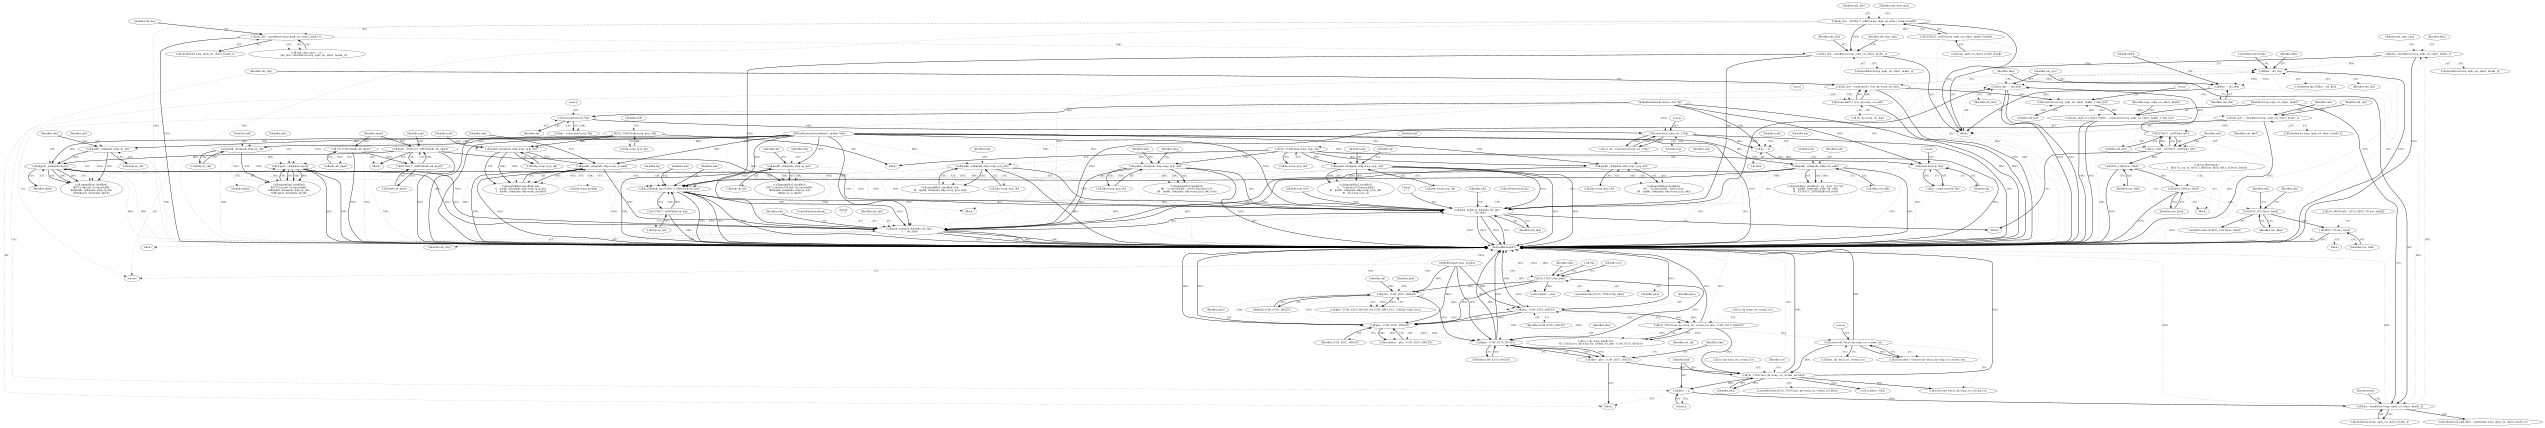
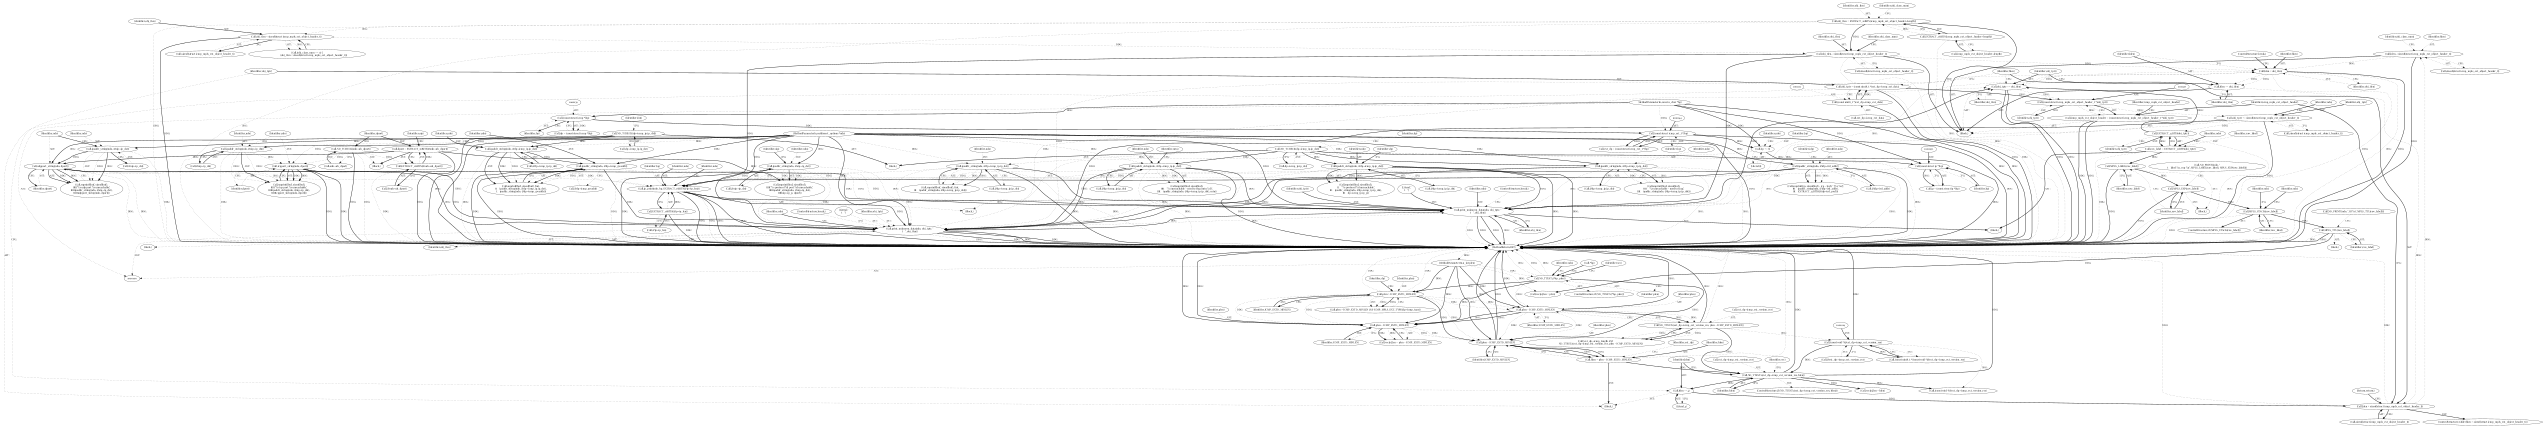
(2138, 81) -> (1967, 44)
(2315, 87) -> none
(1857, 110) -> none
(1149, 116) -> none
(270, 145) -> (375, 234)
(384, 158) -> (384, 158)
(633, 177) -> none
(2218, 200) -> (2218, 200)
(1477, 254) -> (1473, 251)
(1546, 286) -> (1947, 265)
